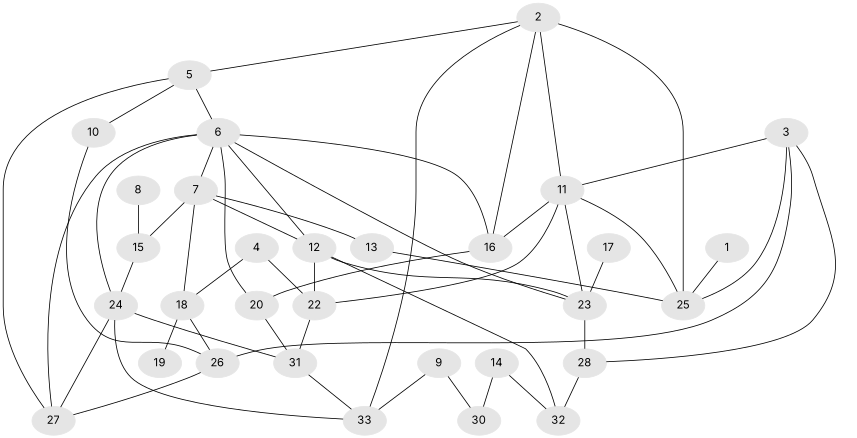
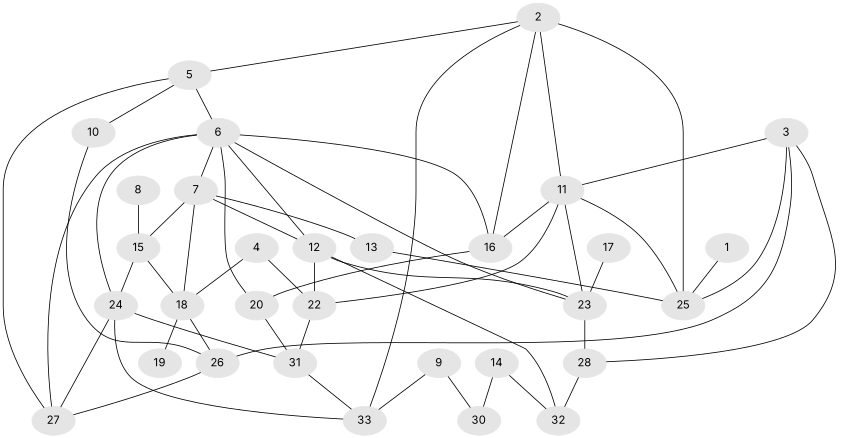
none -> (160, 277)
